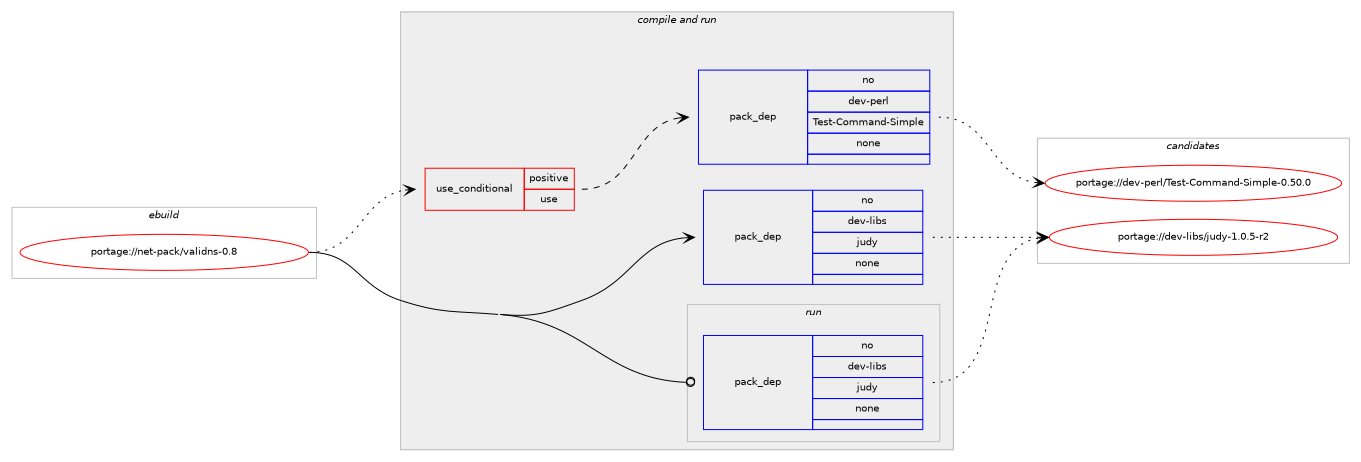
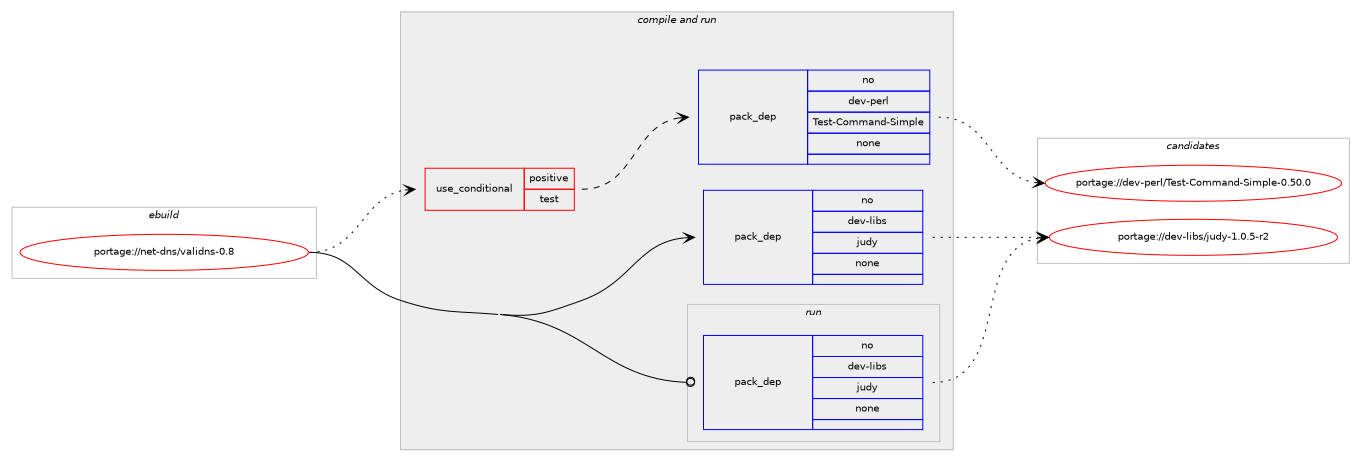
(549, 199) -> (549, 199)
(164, 252) -> (164, 252)
